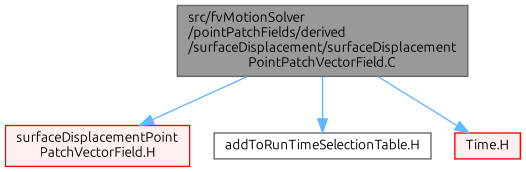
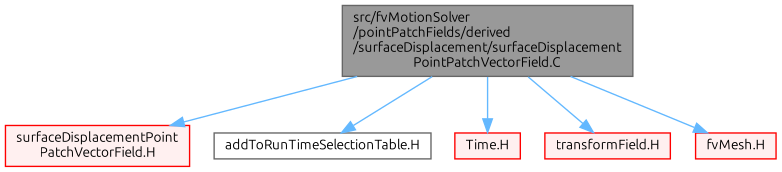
none -> (608, 146)
none -> (736, 146)
